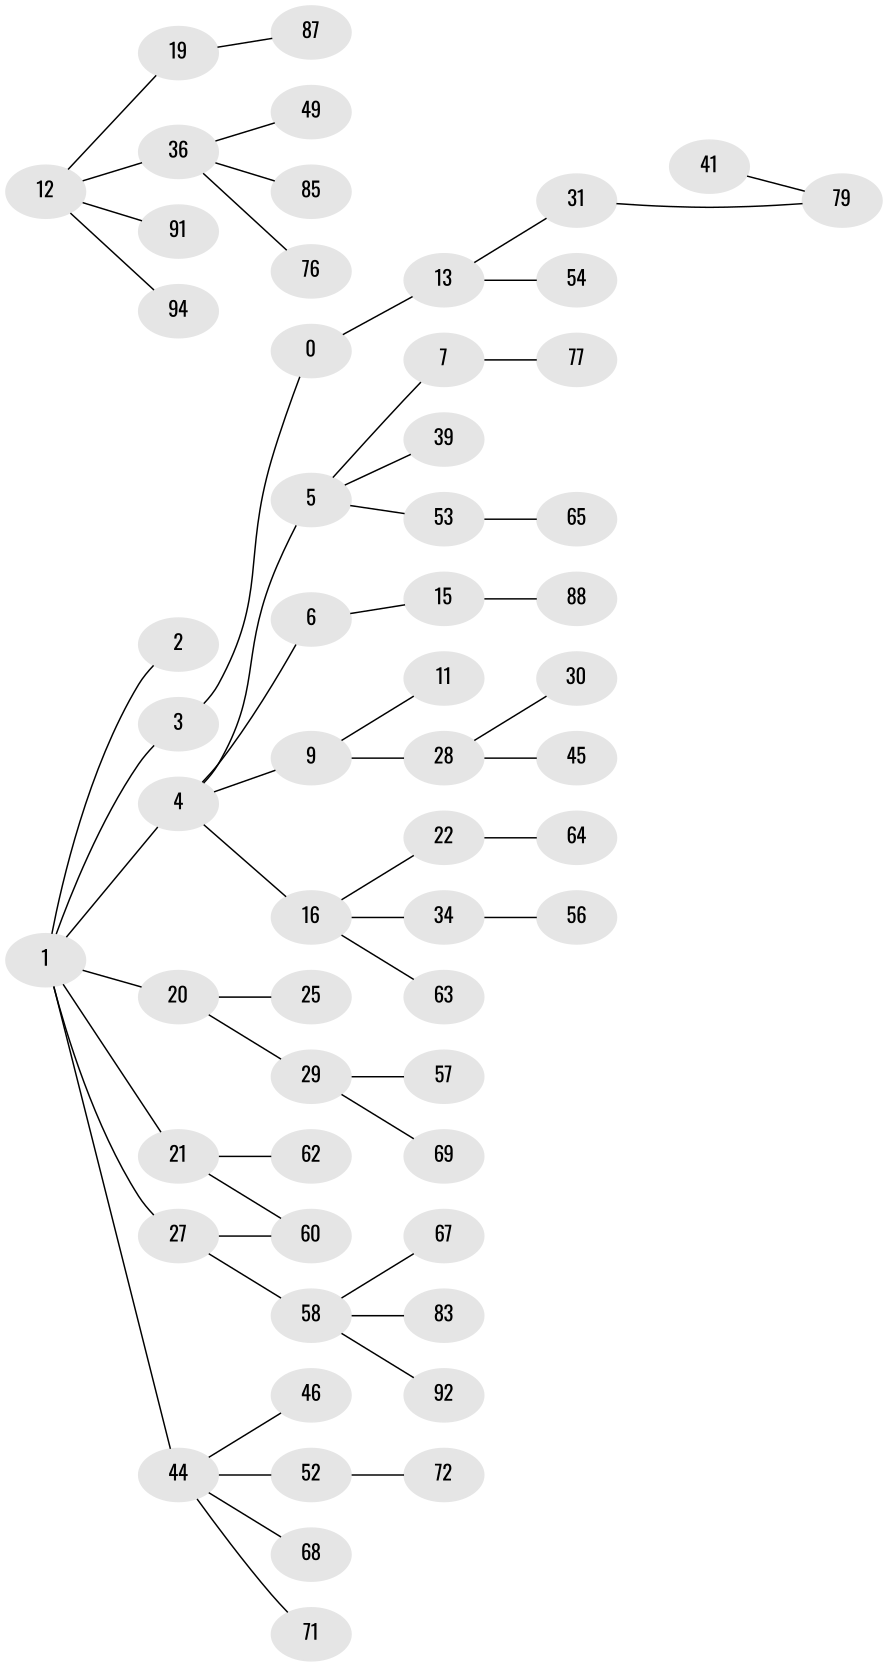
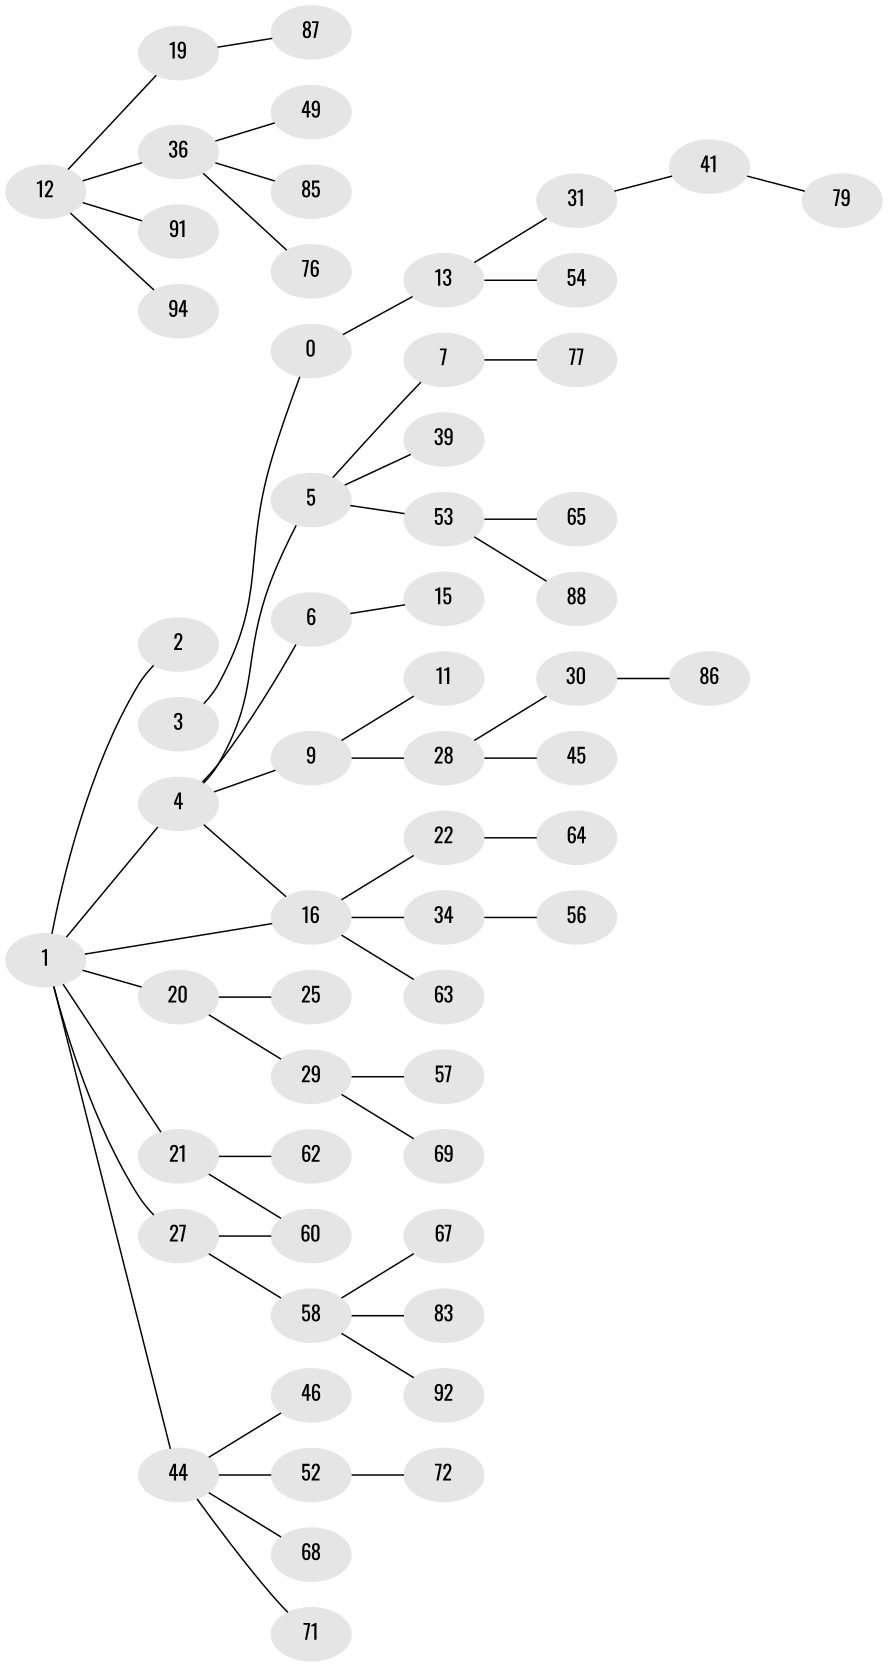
(709, 207) -> (643, 184)
(511, 599) -> (510, 559)
none -> (709, 678)
(98, 836) -> (179, 939)
